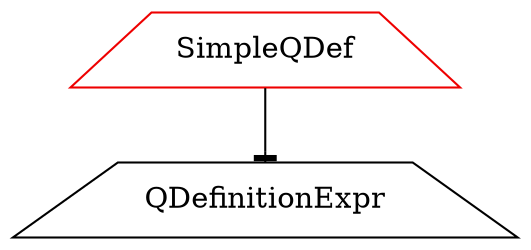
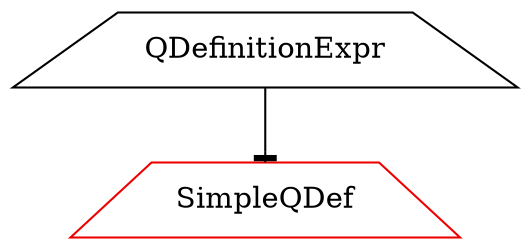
(265, 120) -> (265, 120)
